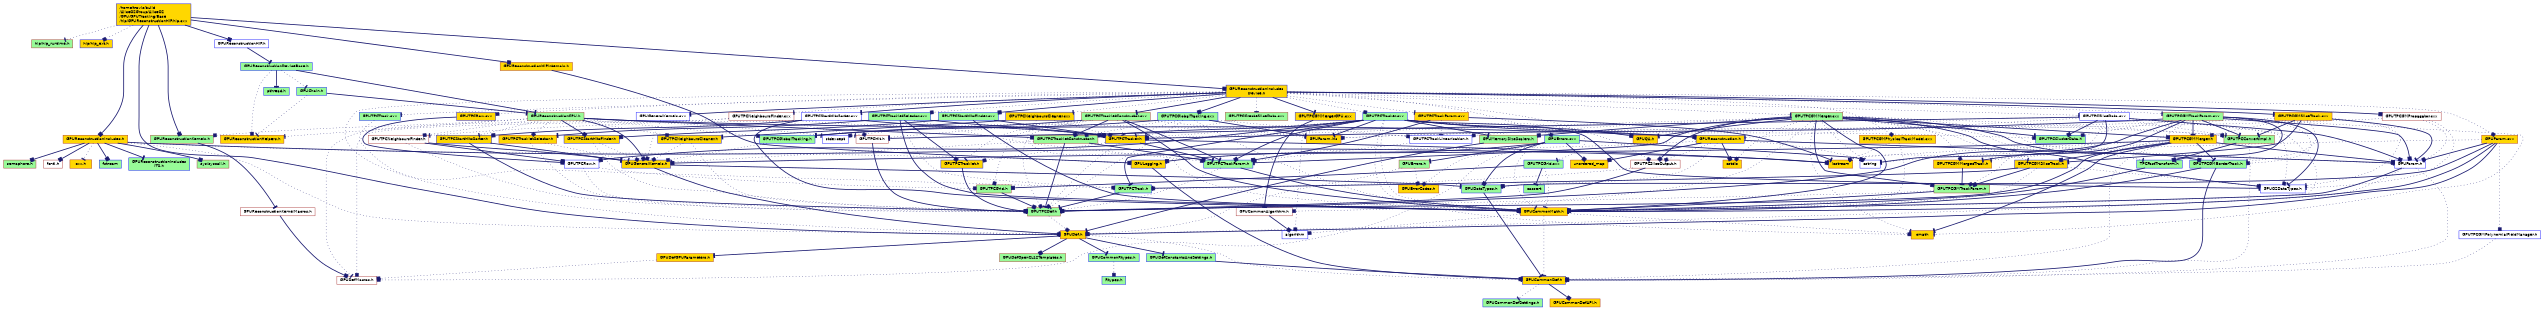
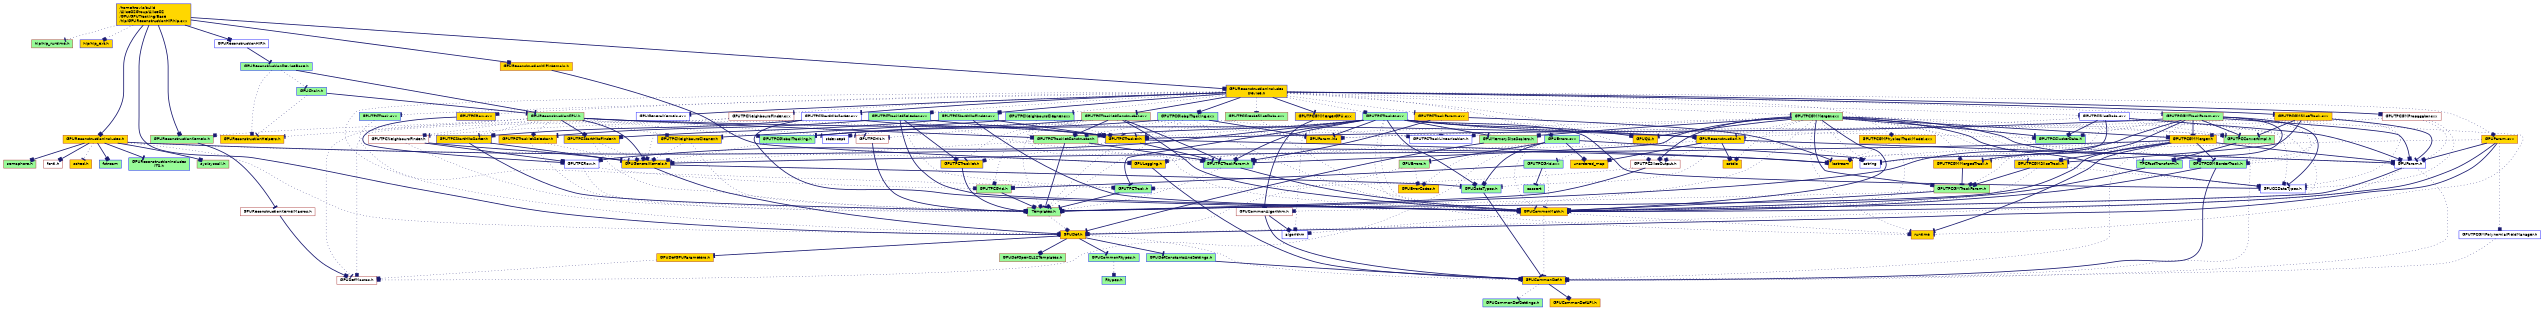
(276, 91) -> none
(1040, 116) -> (1040, 116)
none -> (1776, 126)
(851, 127) -> (851, 127)
(1485, 127) -> none
(1357, 152) -> (1357, 152)
(81, 164) -> (81, 164)
(1521, 182) -> none
(2151, 183) -> (1441, 163)
none -> (1380, 190)
(1044, 212) -> (1044, 212)
(1922, 235) -> (1922, 235)
none -> (1383, 267)
